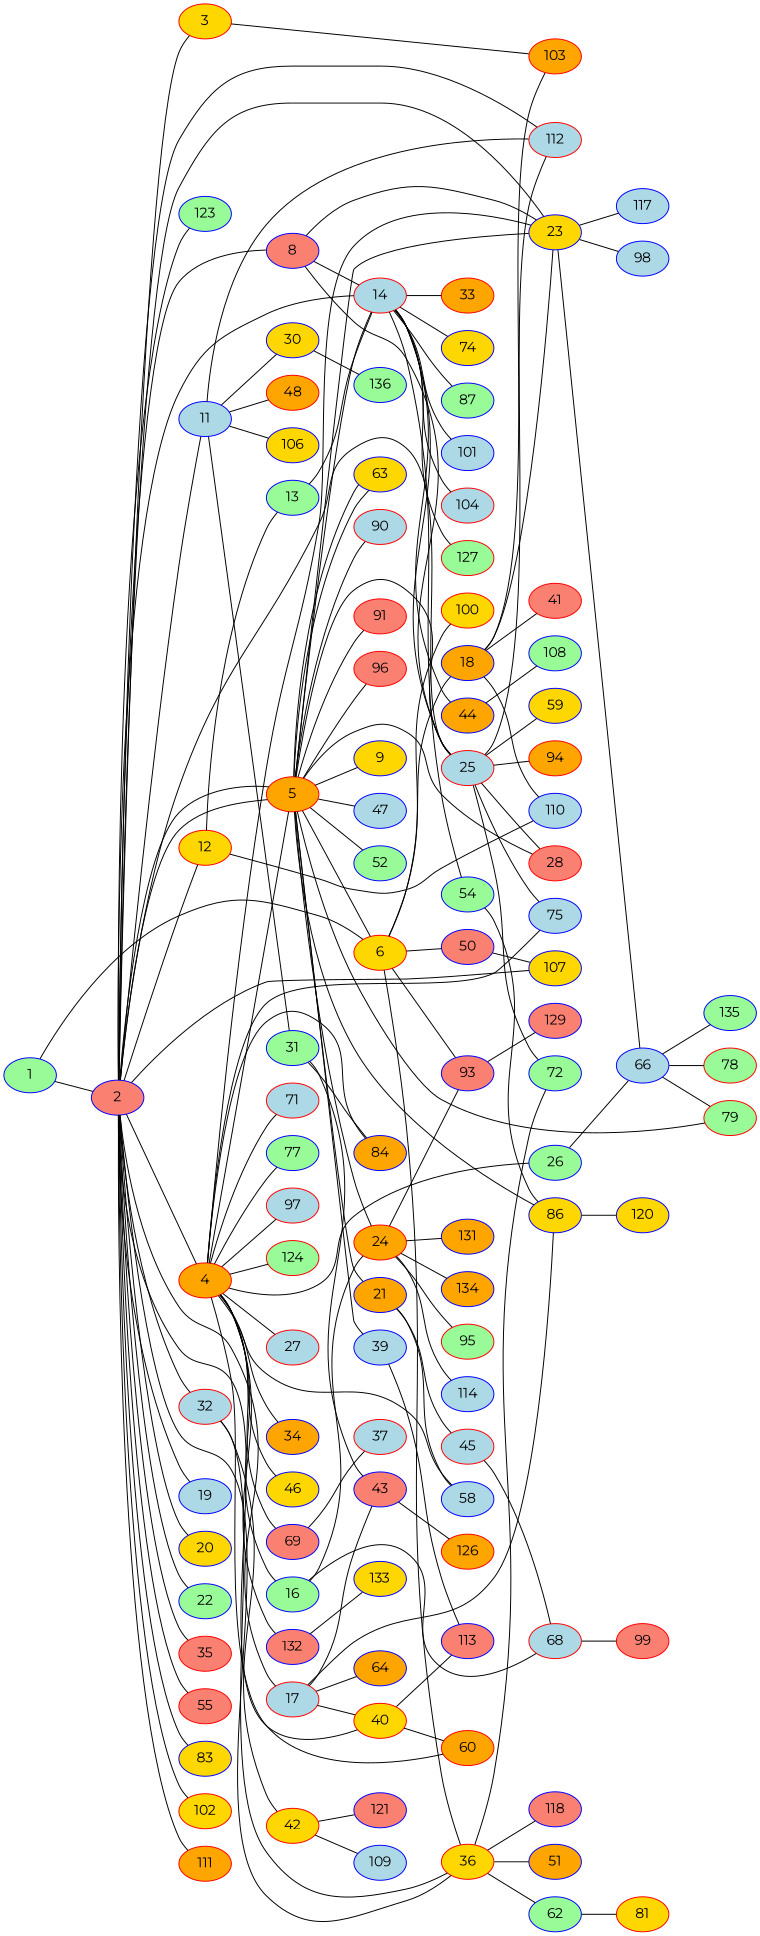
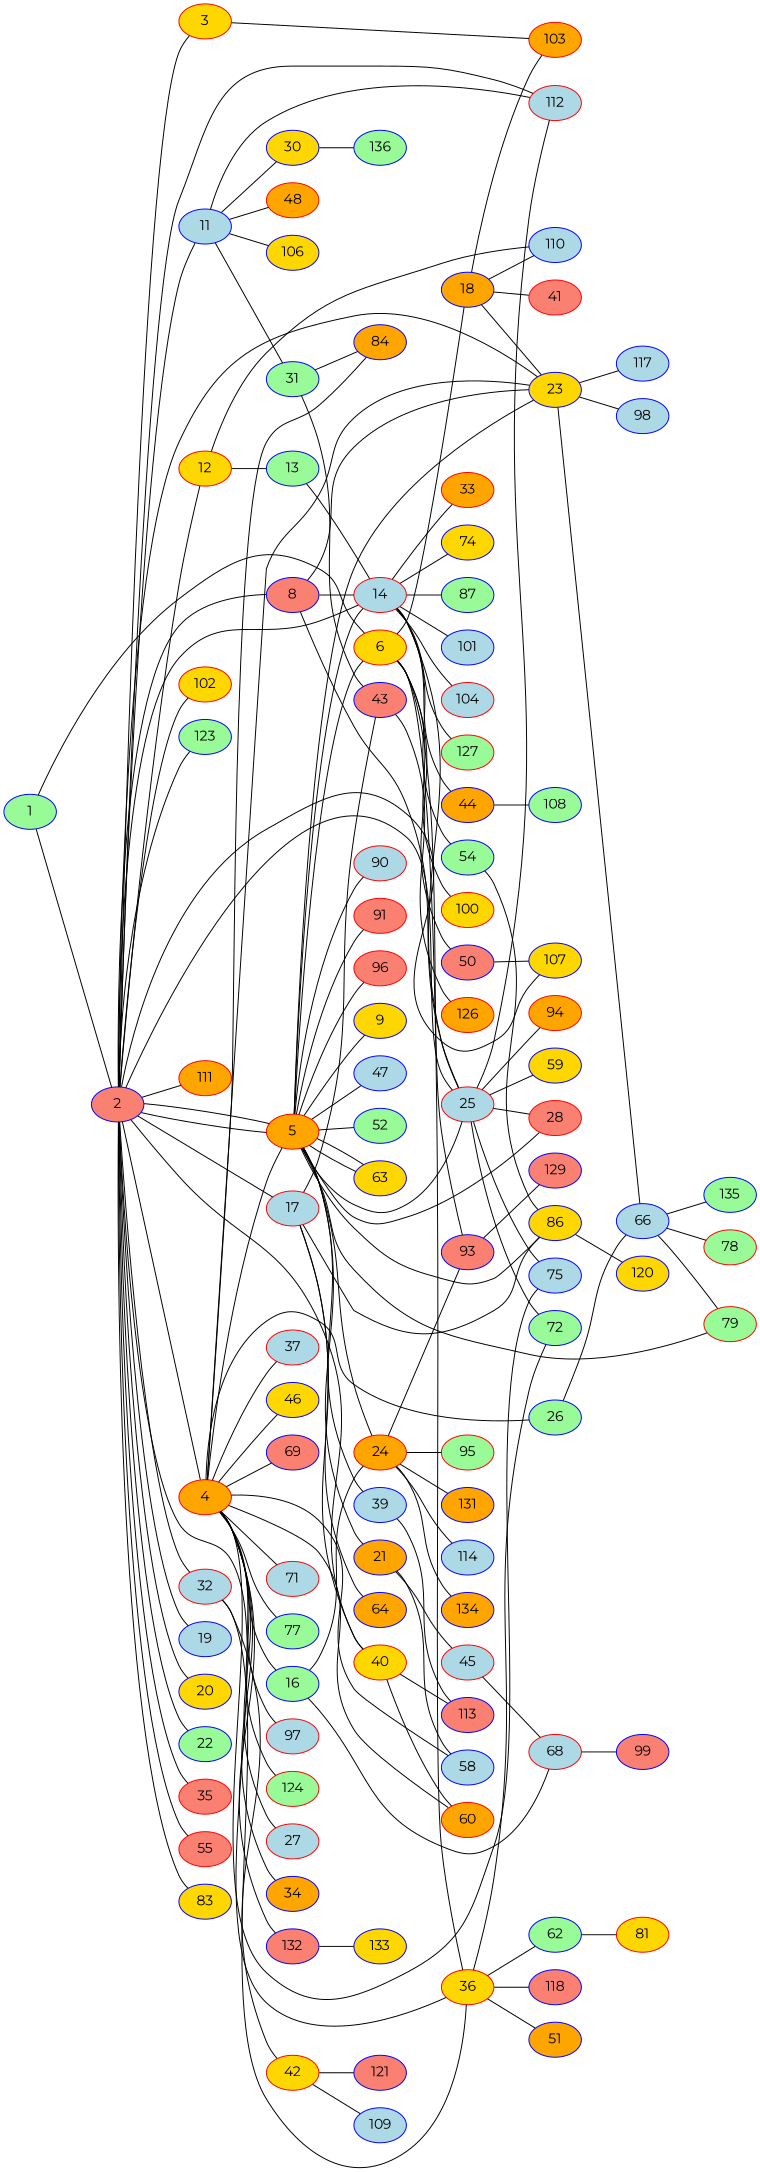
(333, 1496) -> (240, 1418)
(643, 1641) -> (643, 1752)
